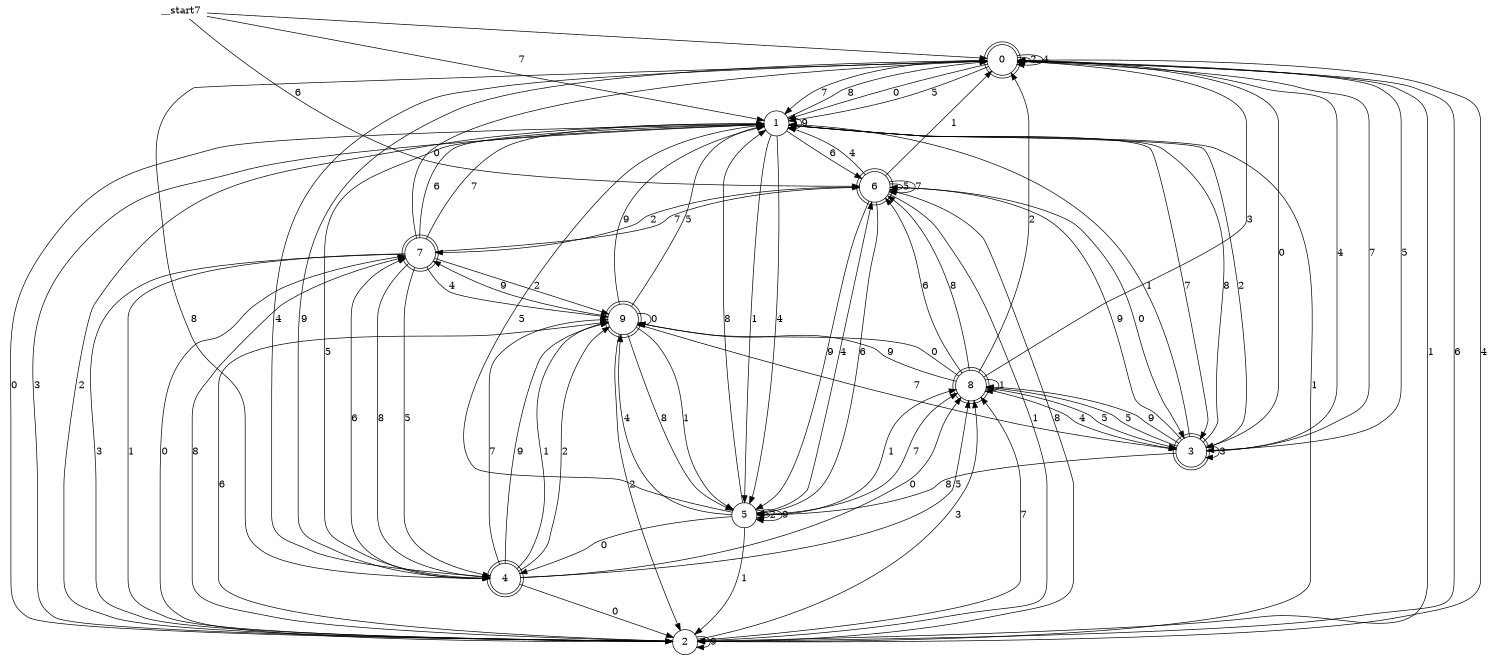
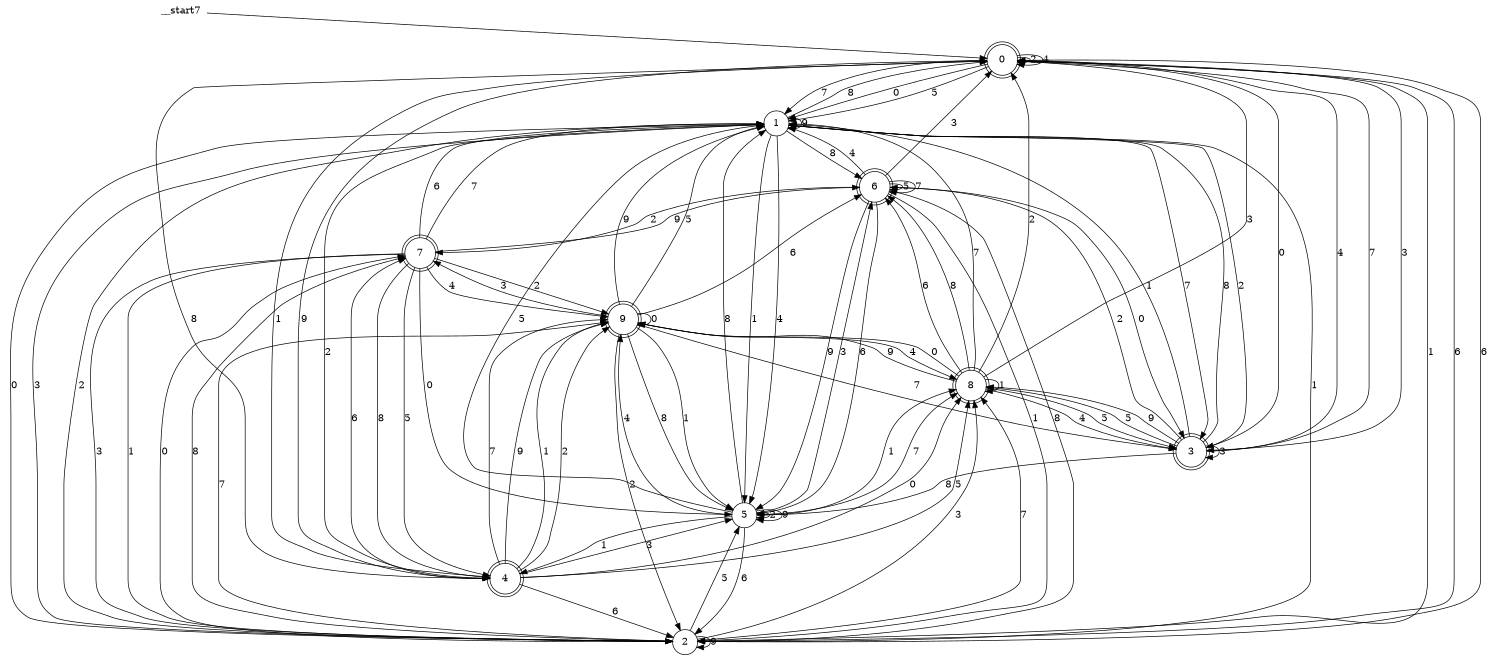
(482, 68) -> (958, 202)
(655, 89) -> (483, 486)
(954, 123) -> (954, 123)
(833, 154) -> (833, 154)
(500, 173) -> (746, 269)
(677, 220) -> (677, 220)
(1405, 253) -> (1405, 253)
(504, 286) -> (504, 286)
(279, 319) -> (279, 319)
(1120, 319) -> (1120, 319)
none -> (798, 338)
(328, 352) -> (328, 352)
(843, 352) -> (843, 352)
(1484, 352) -> (1484, 352)
(222, 485) -> (222, 485)
(604, 546) -> (604, 546)
none -> (623, 548)
(744, 579) -> (744, 579)
none -> (713, 582)
(615, 612) -> (615, 612)
